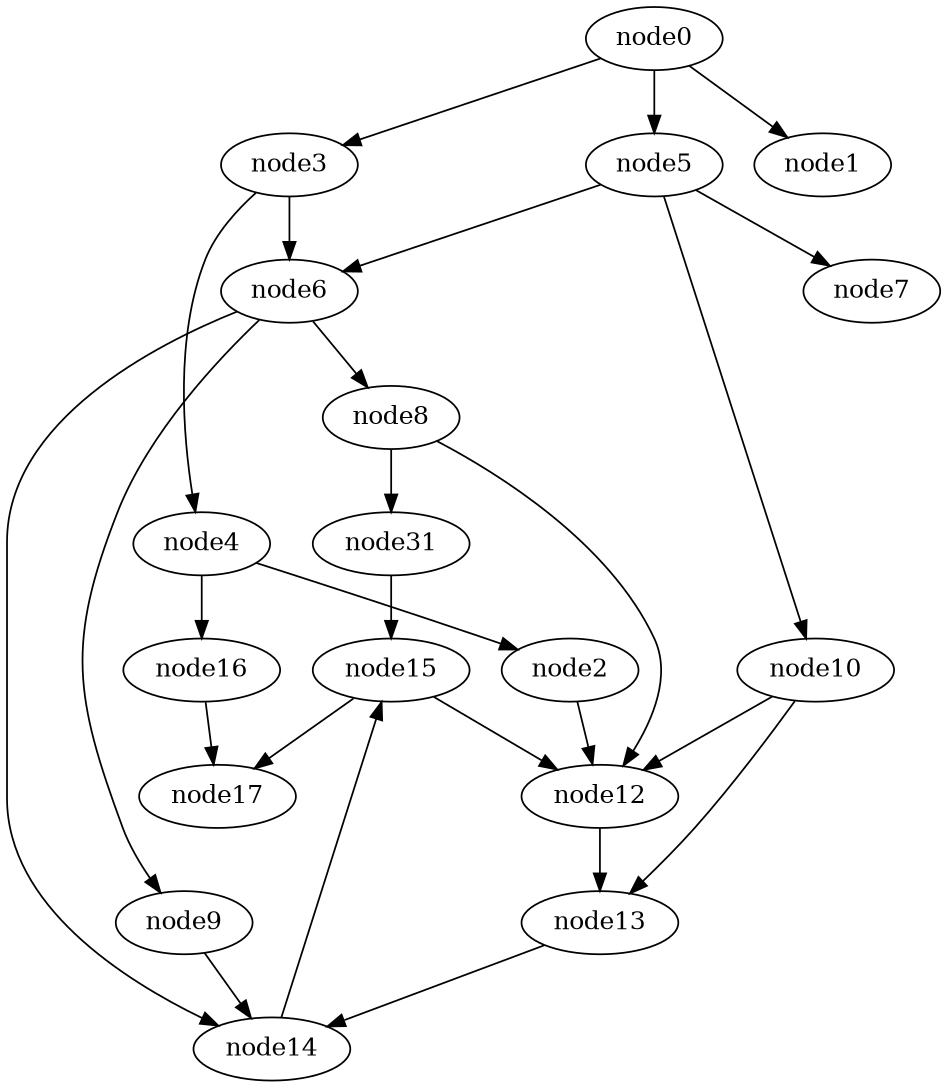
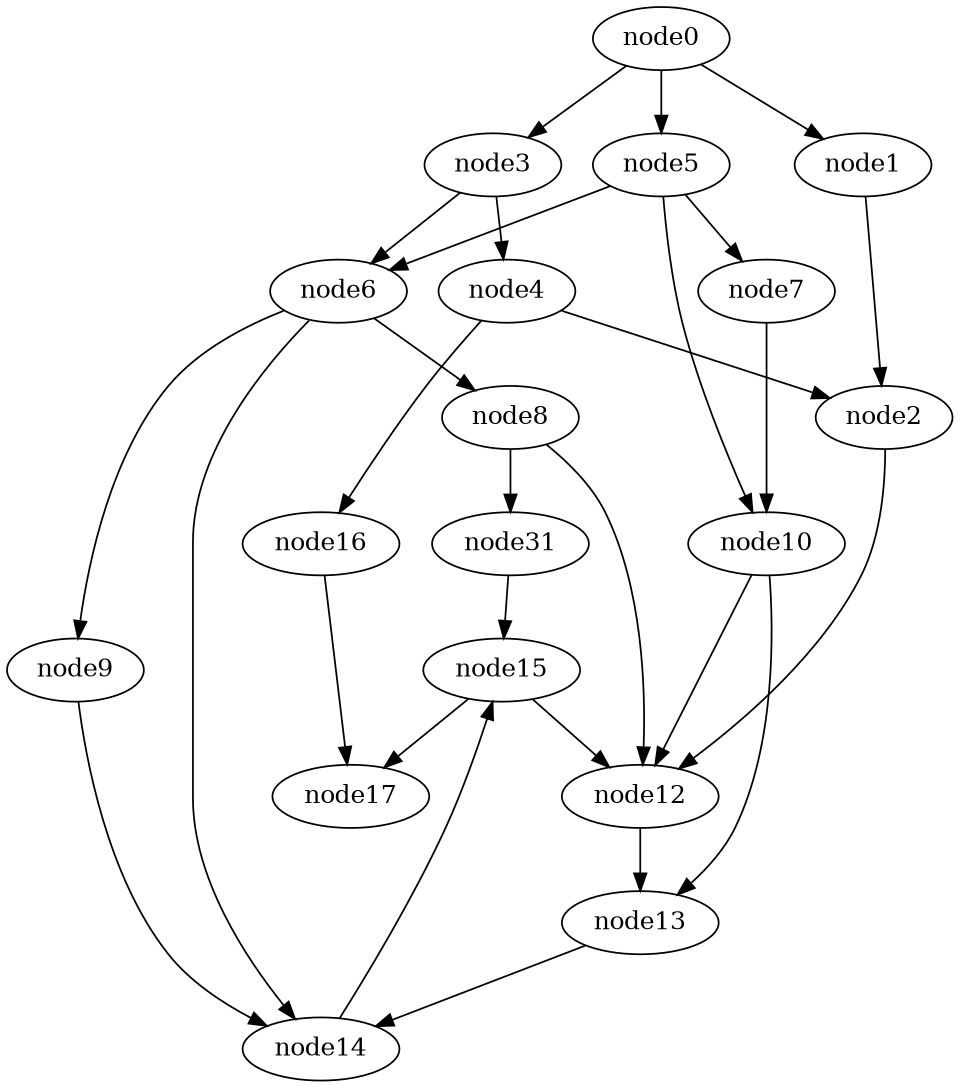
none -> (873, 282)
none -> (767, 408)
